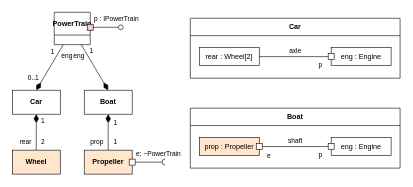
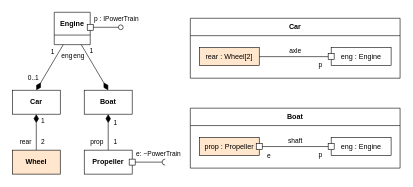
(72, 24) -> (72, 24)
(90, 27) -> (90, 27)
(230, 57) -> (230, 57)
(108, 162) -> (108, 162)
